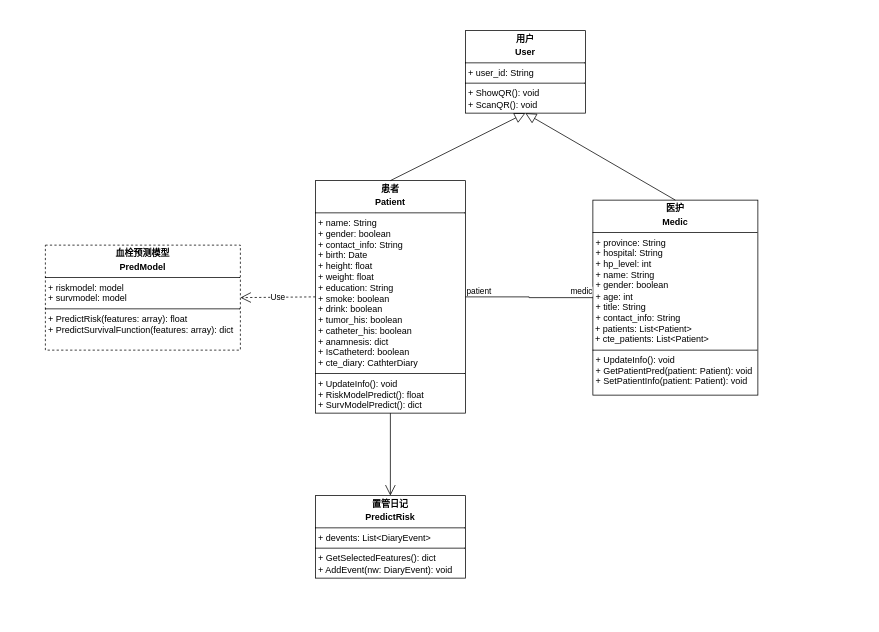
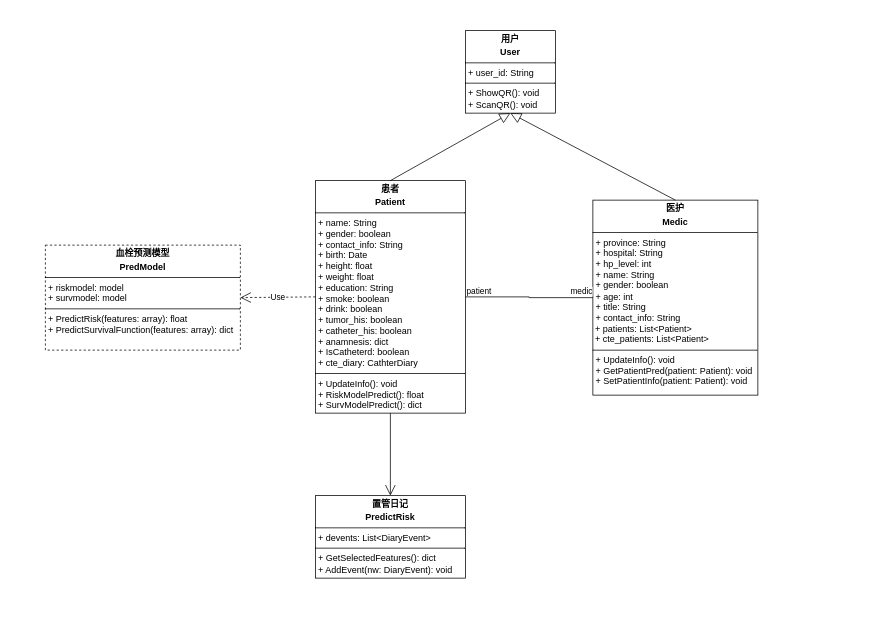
(525, 72) -> (510, 72)
